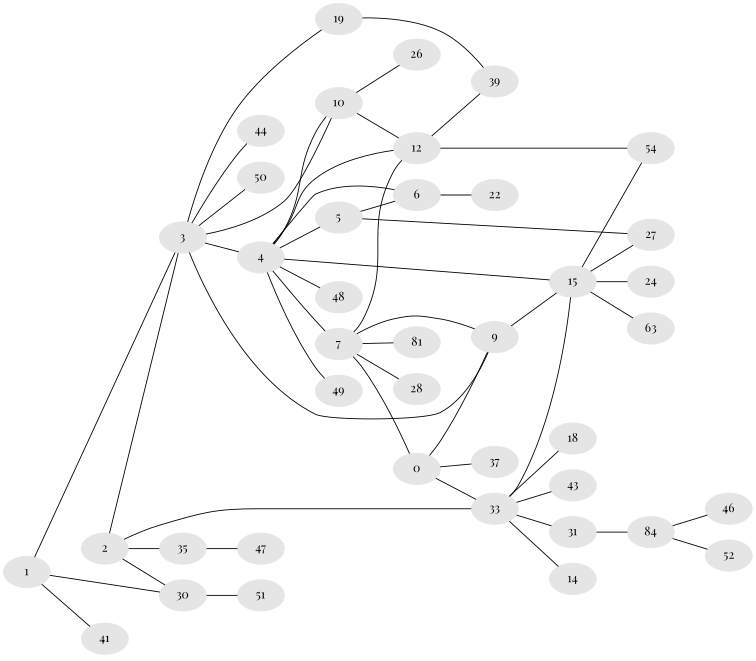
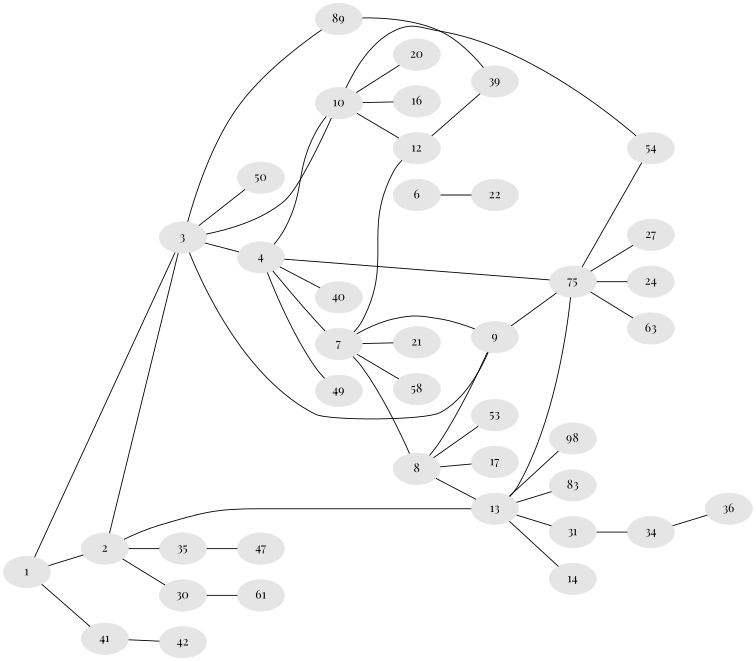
(339, 19) -> (339, 19)
(417, 55) -> (417, 55)
none -> (417, 101)
(261, 131) -> none
(534, 148) -> (489, 45)
(318, 177) -> none
(322, 191) -> none
(339, 218) -> none
(573, 282) -> (573, 282)
(339, 297) -> (339, 297)
(417, 342) -> (417, 342)
(417, 389) -> (417, 389)
none -> (495, 415)
(573, 439) -> (573, 439)
(495, 462) -> (495, 462)
(417, 469) -> (417, 469)
(573, 485) -> (573, 485)
(495, 509) -> (495, 509)
(729, 509) -> (729, 509)
(651, 532) -> (651, 532)
(729, 556) -> none
(105, 584) -> (66, 560)
(261, 595) -> (261, 595)
none -> (183, 642)
